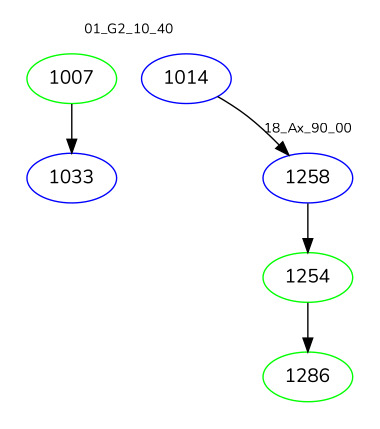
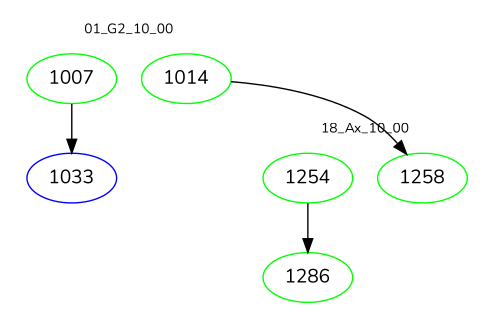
(129, 30) -> (129, 30)
(186, 79) -> (186, 79)
(308, 129) -> (365, 129)
(308, 178) -> (422, 178)
(308, 221) -> none
